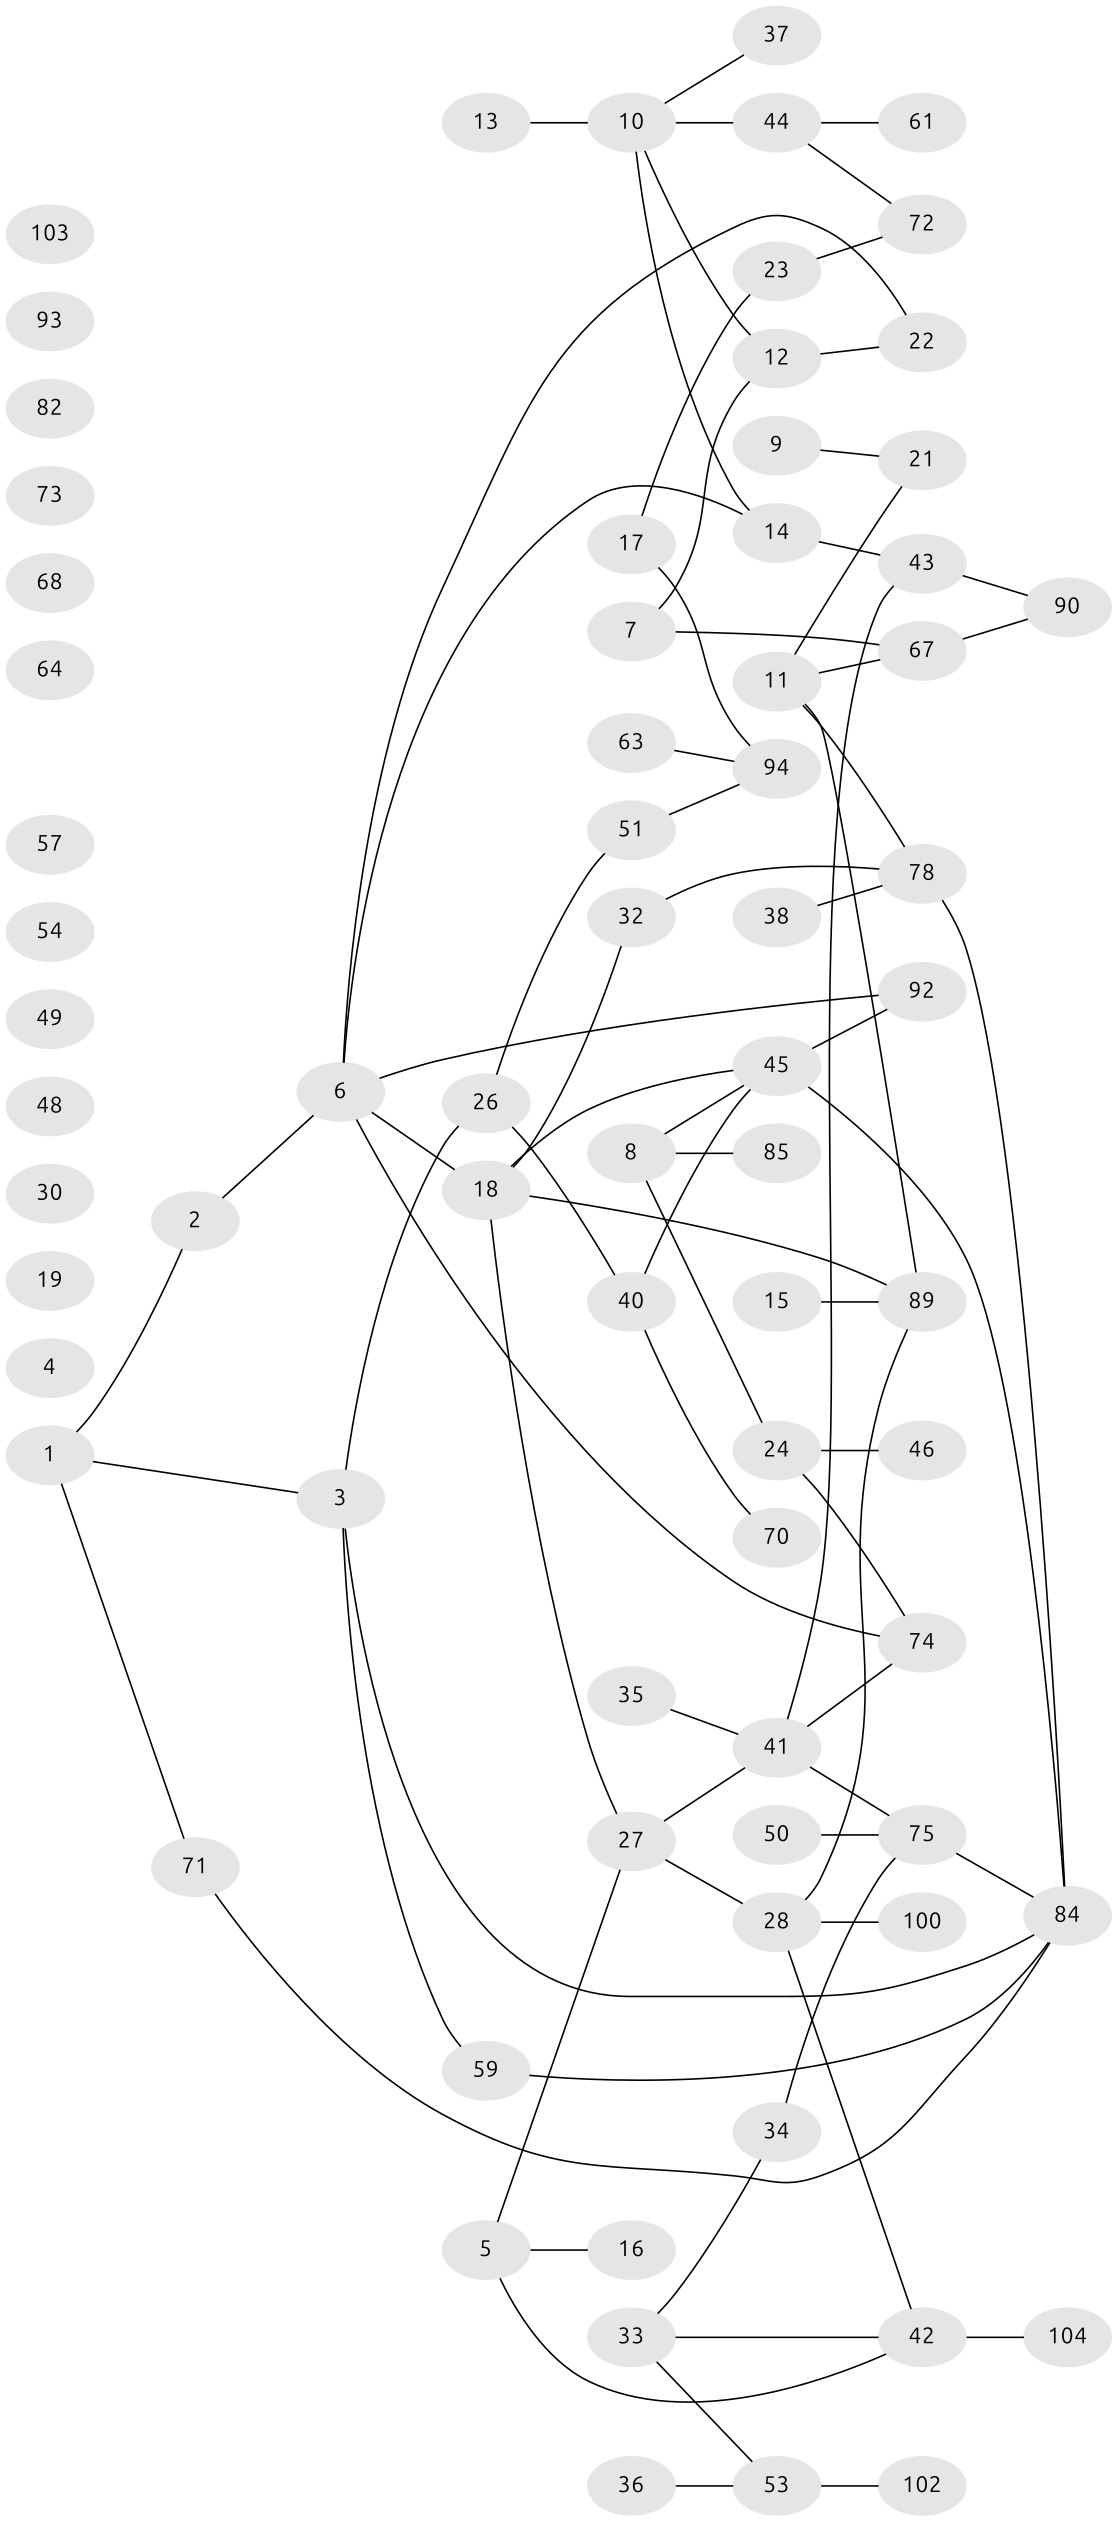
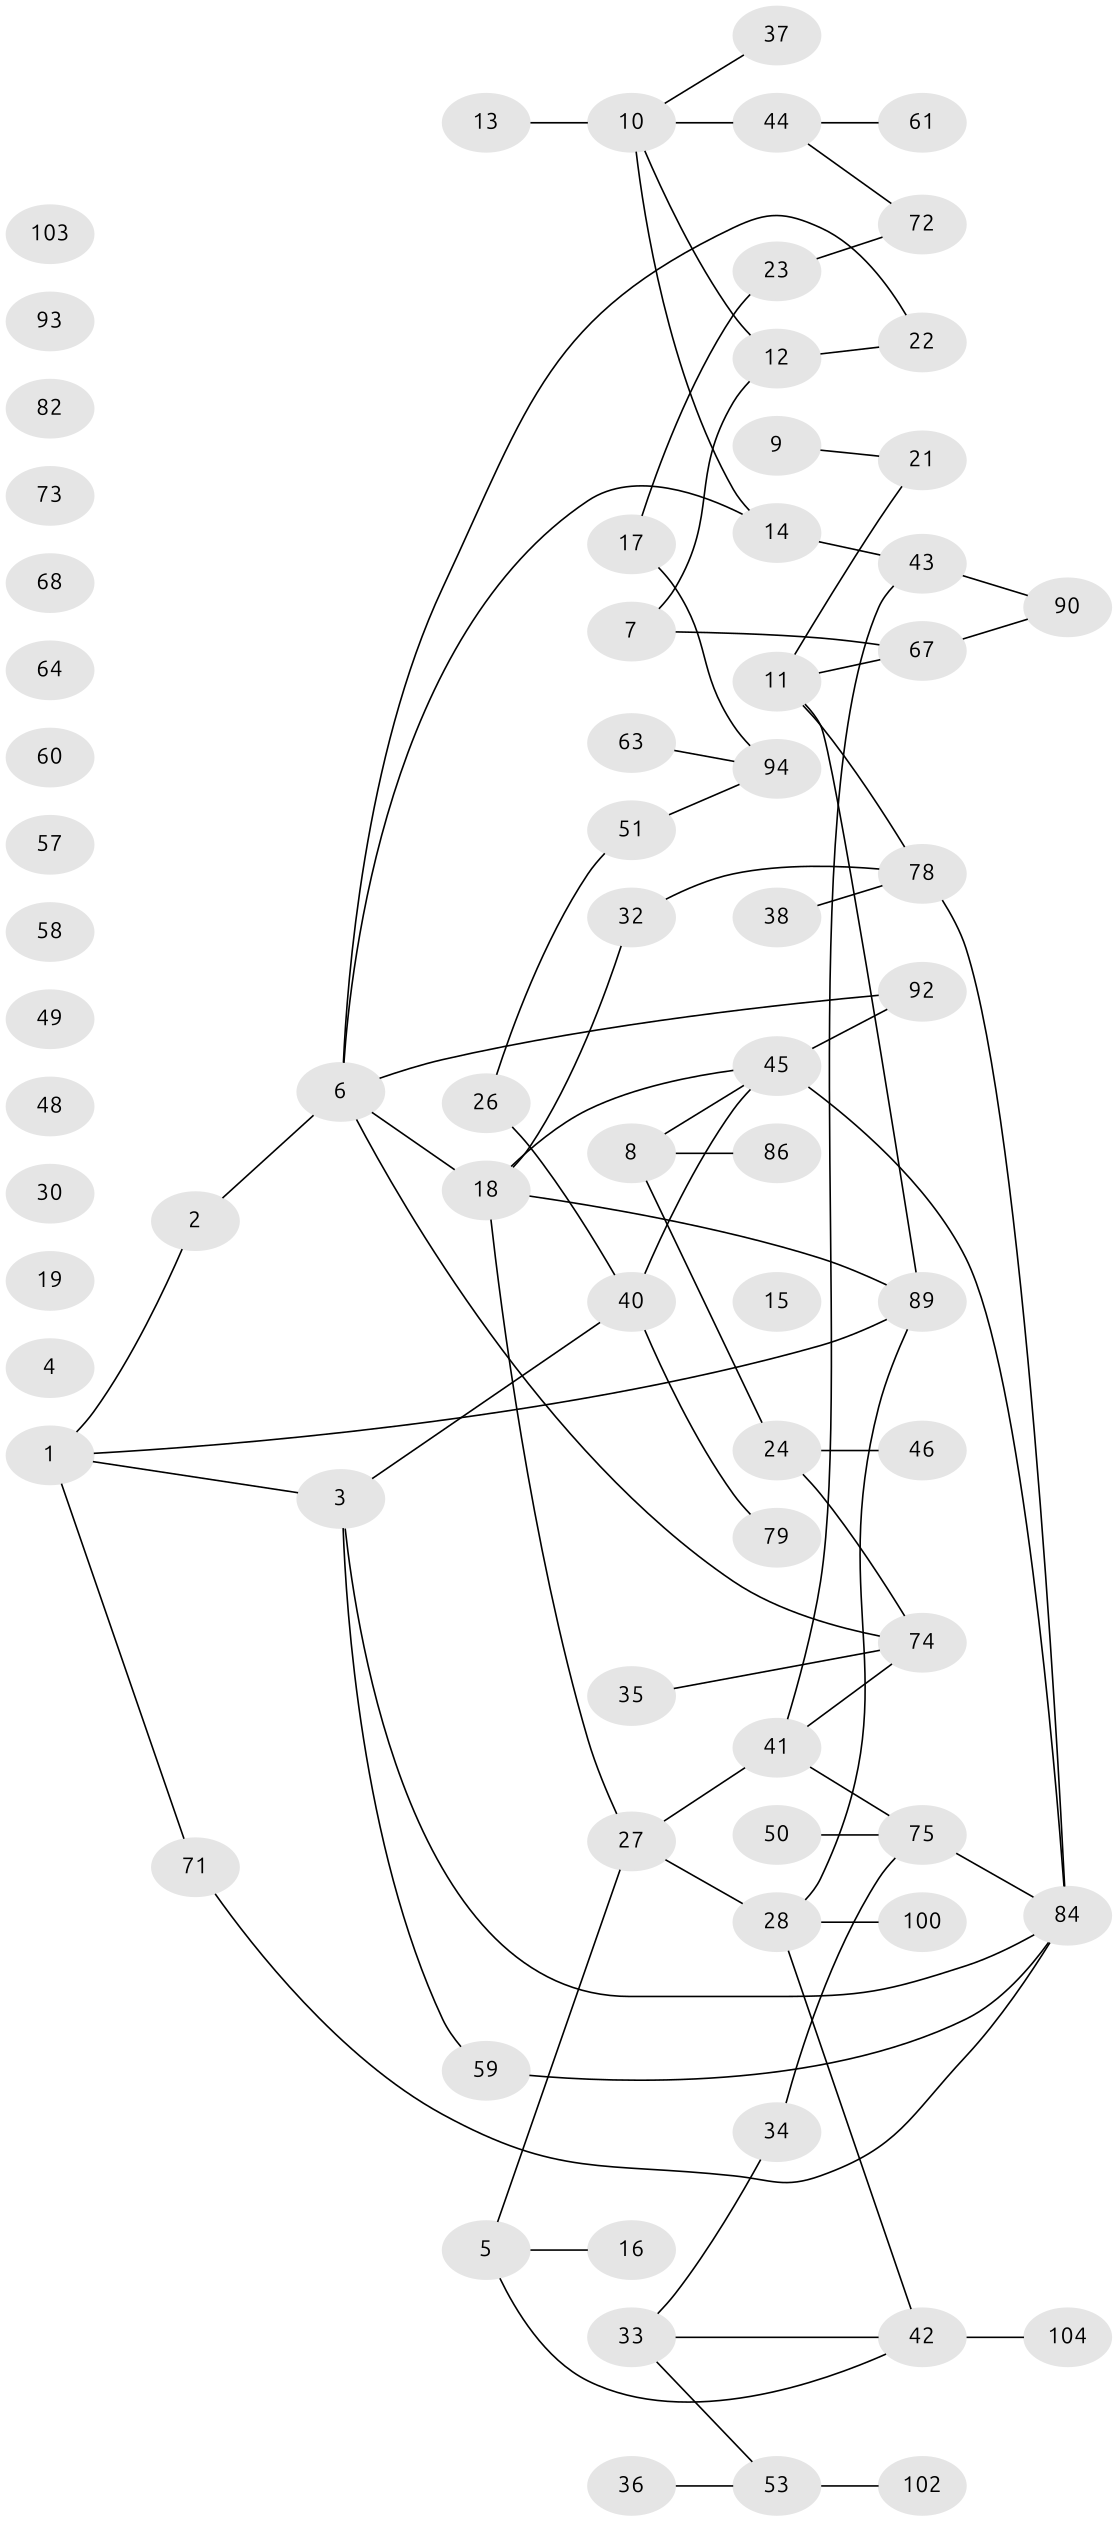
none -> (50, 758)
(50, 932) -> (50, 932)
(777, 1153) -> (777, 1153)
(384, 1291) -> (486, 1401)
(850, 1302) -> (495, 1413)
(777, 1538) -> (777, 1538)
(704, 1722) -> (777, 1669)
